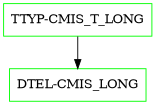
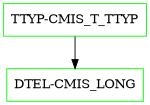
(78, 20) -> (75, 20)
